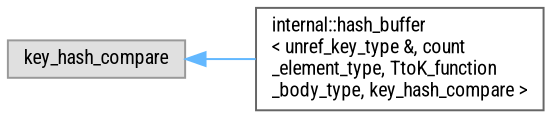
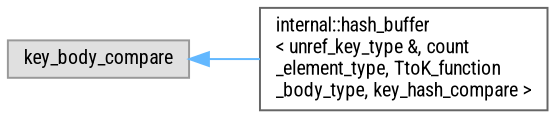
(97, 59) -> (98, 59)
